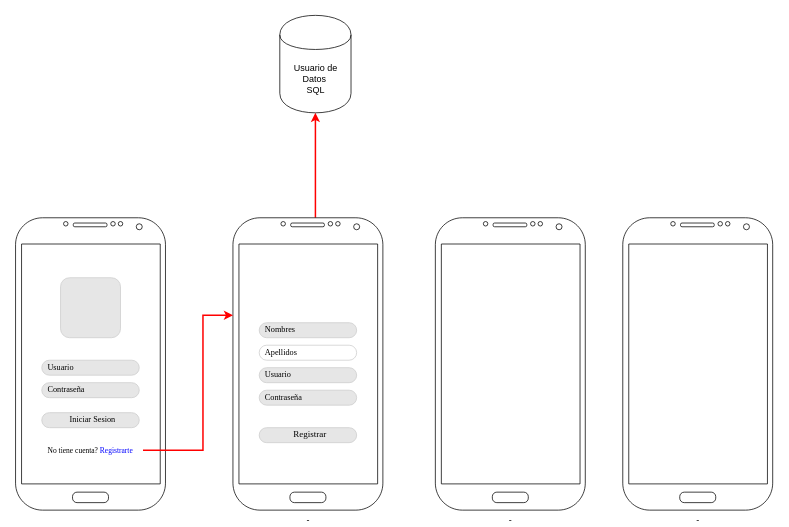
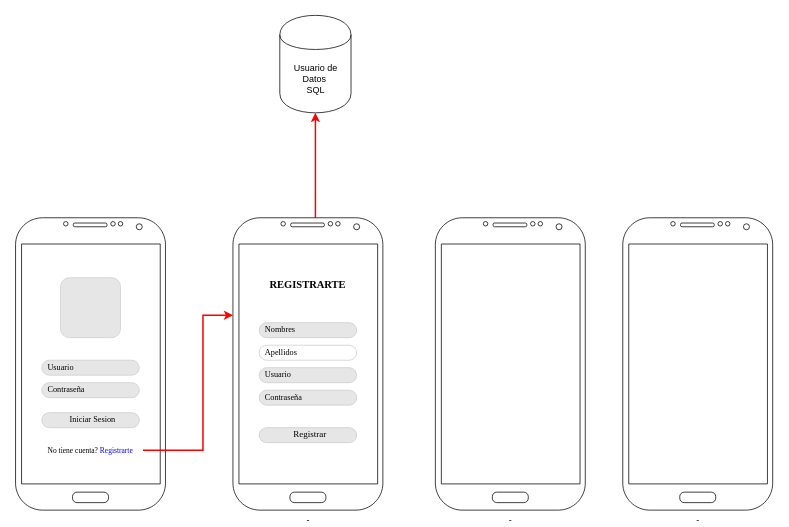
none -> (308, 285)
